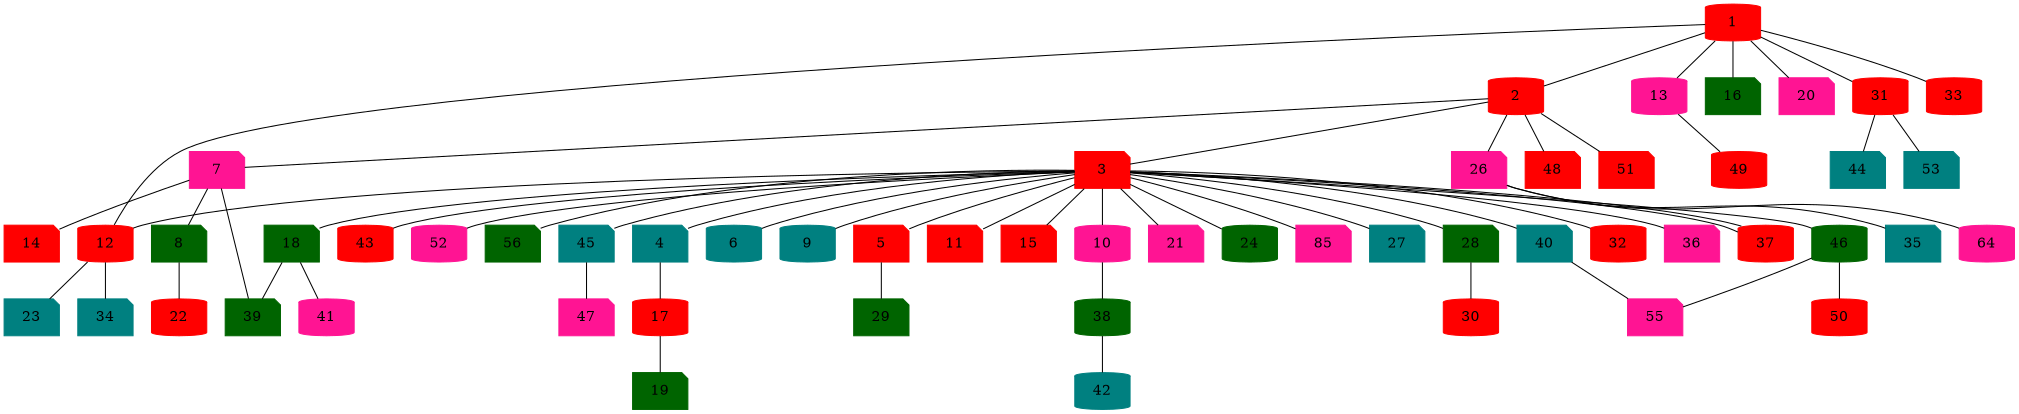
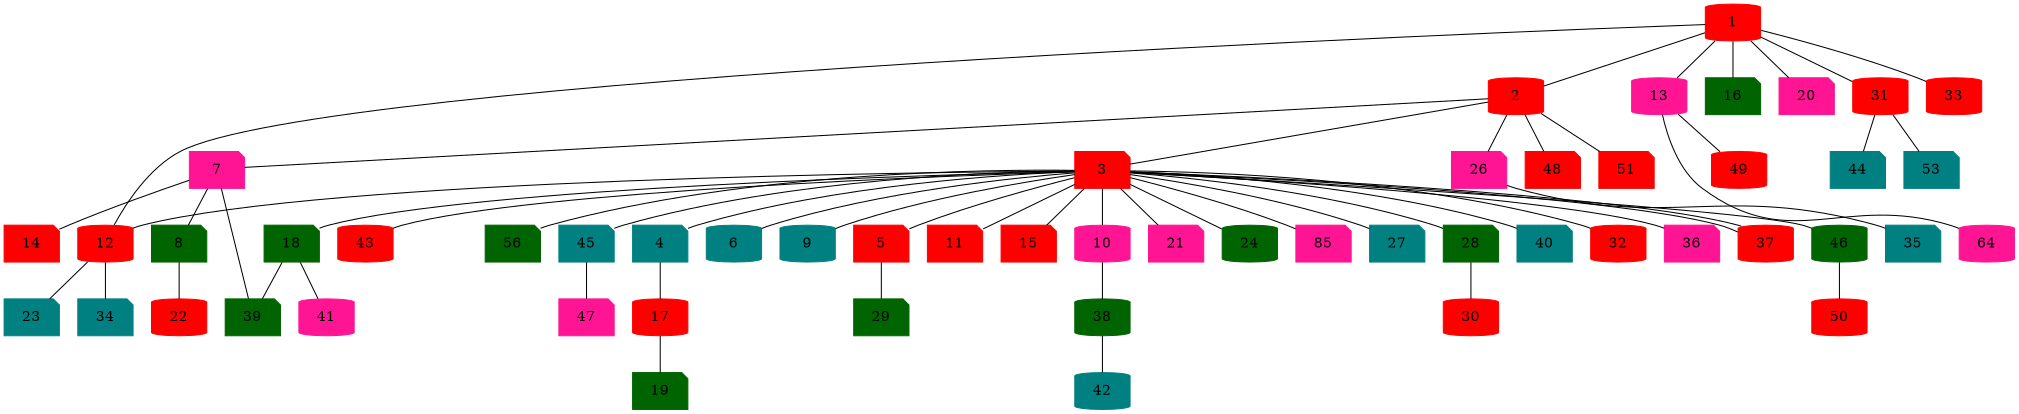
(1813, 205) -> (1812, 220)
(439, 244) -> none
(1655, 317) -> none
